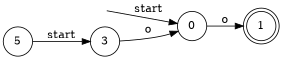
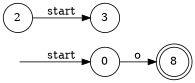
(261, 26) -> (174, 62)
(145, 39) -> none
(18, 42) -> (18, 18)
